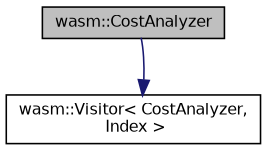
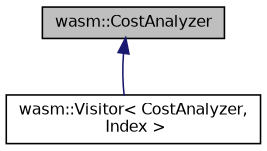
(144, 59) -> (123, 75)
